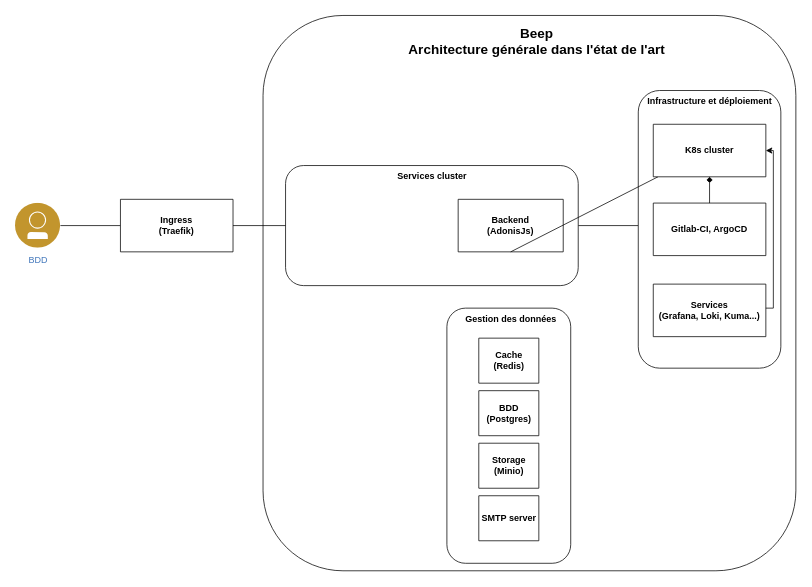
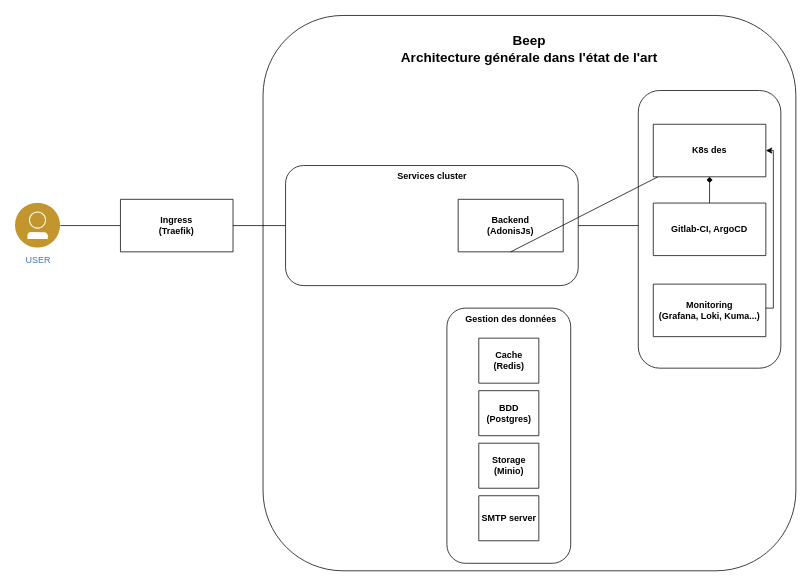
(537, 42) -> (529, 49)
(709, 102) -> none
(709, 150) -> (709, 150)
(38, 261) -> (38, 261)
(709, 310) -> (709, 310)
